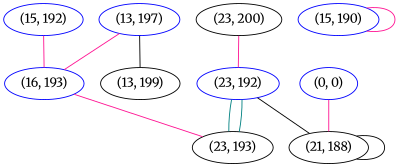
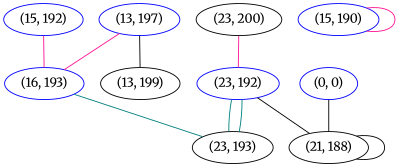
(138, 116) -> (138, 116)
(329, 116) -> (329, 116)
